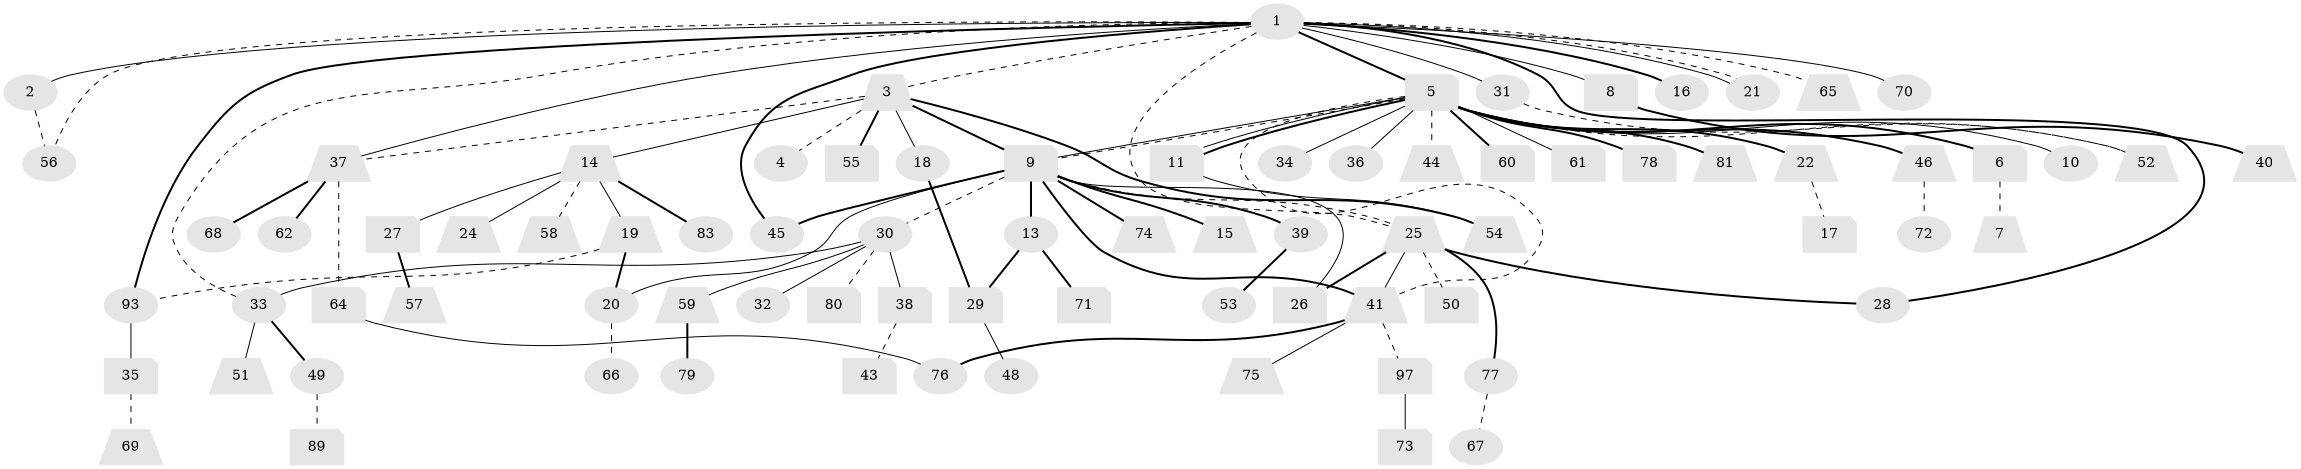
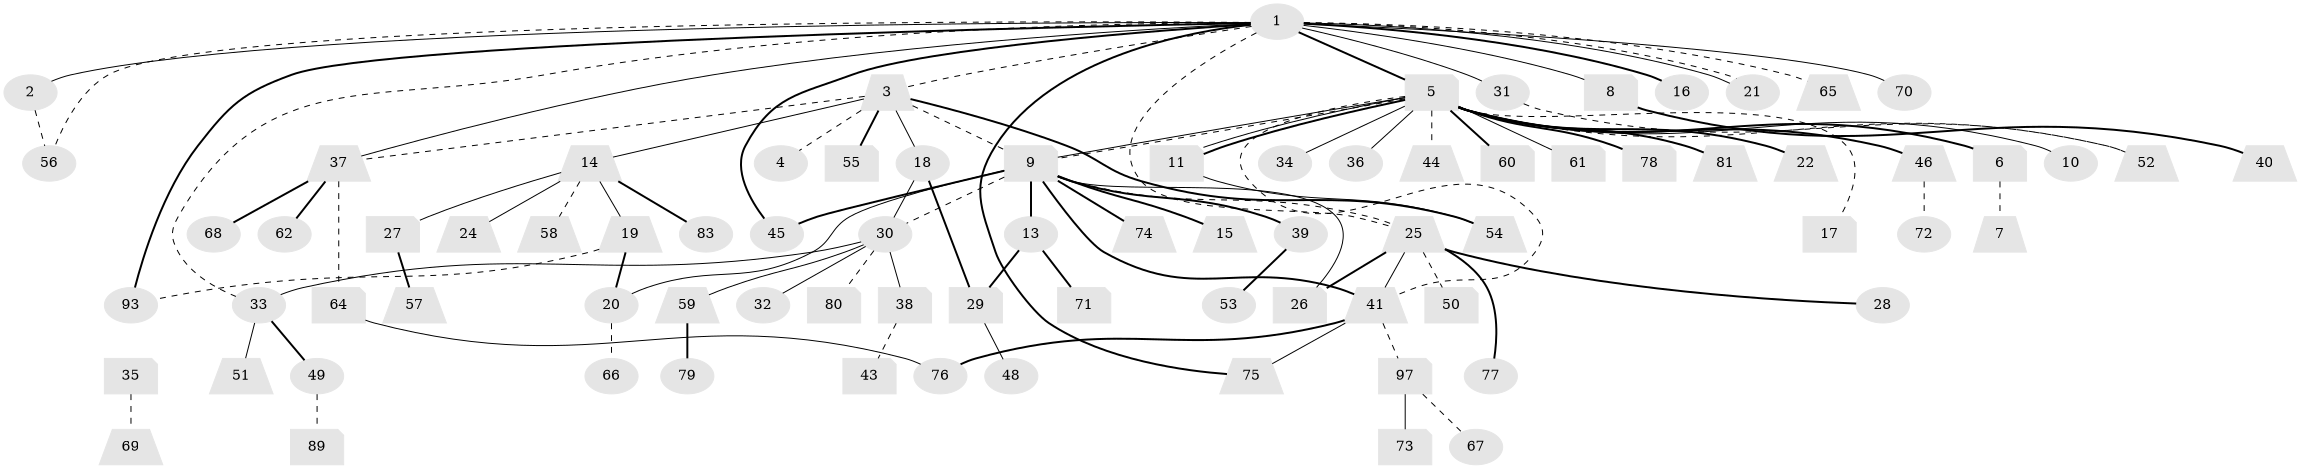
(1985, 120) -> (982, 208)
(958, 128) -> (958, 128)
(1818, 199) -> (1693, 113)
none -> (901, 204)
(131, 341) -> none
(1483, 411) -> (1442, 413)
